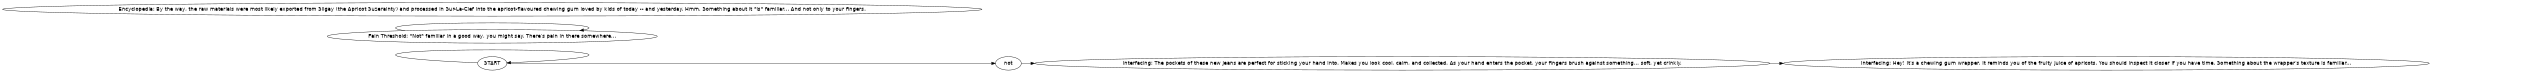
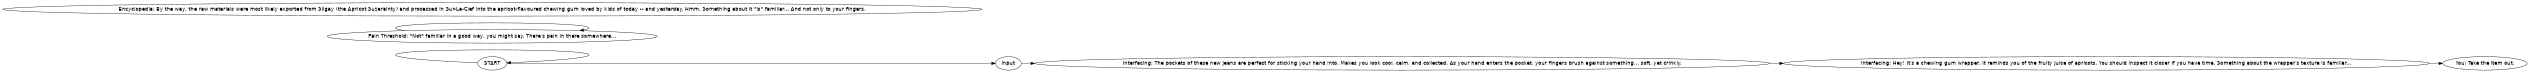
(1008, 63) -> (1008, 63)
none -> (2485, 63)
